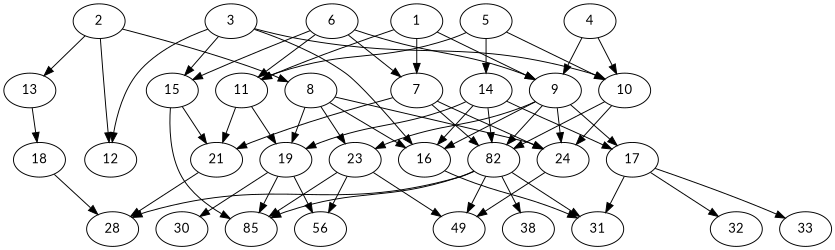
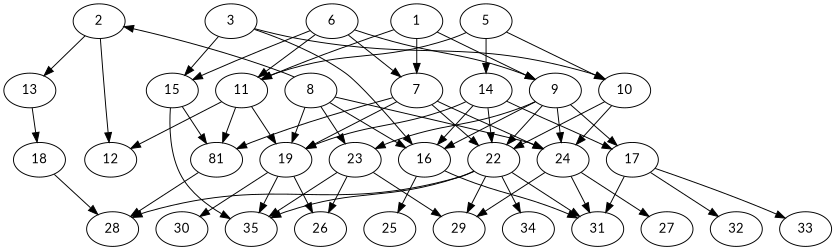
(590, 21) -> none
(197, 50) -> (215, 50)
(144, 66) -> (181, 123)
none -> (354, 124)
(217, 160) -> (217, 160)
(494, 160) -> (494, 160)
none -> (578, 190)
(251, 229) -> (251, 229)
(321, 229) -> (321, 229)
none -> (390, 229)
(459, 229) -> (459, 229)
(528, 229) -> (528, 229)
none -> (667, 229)
